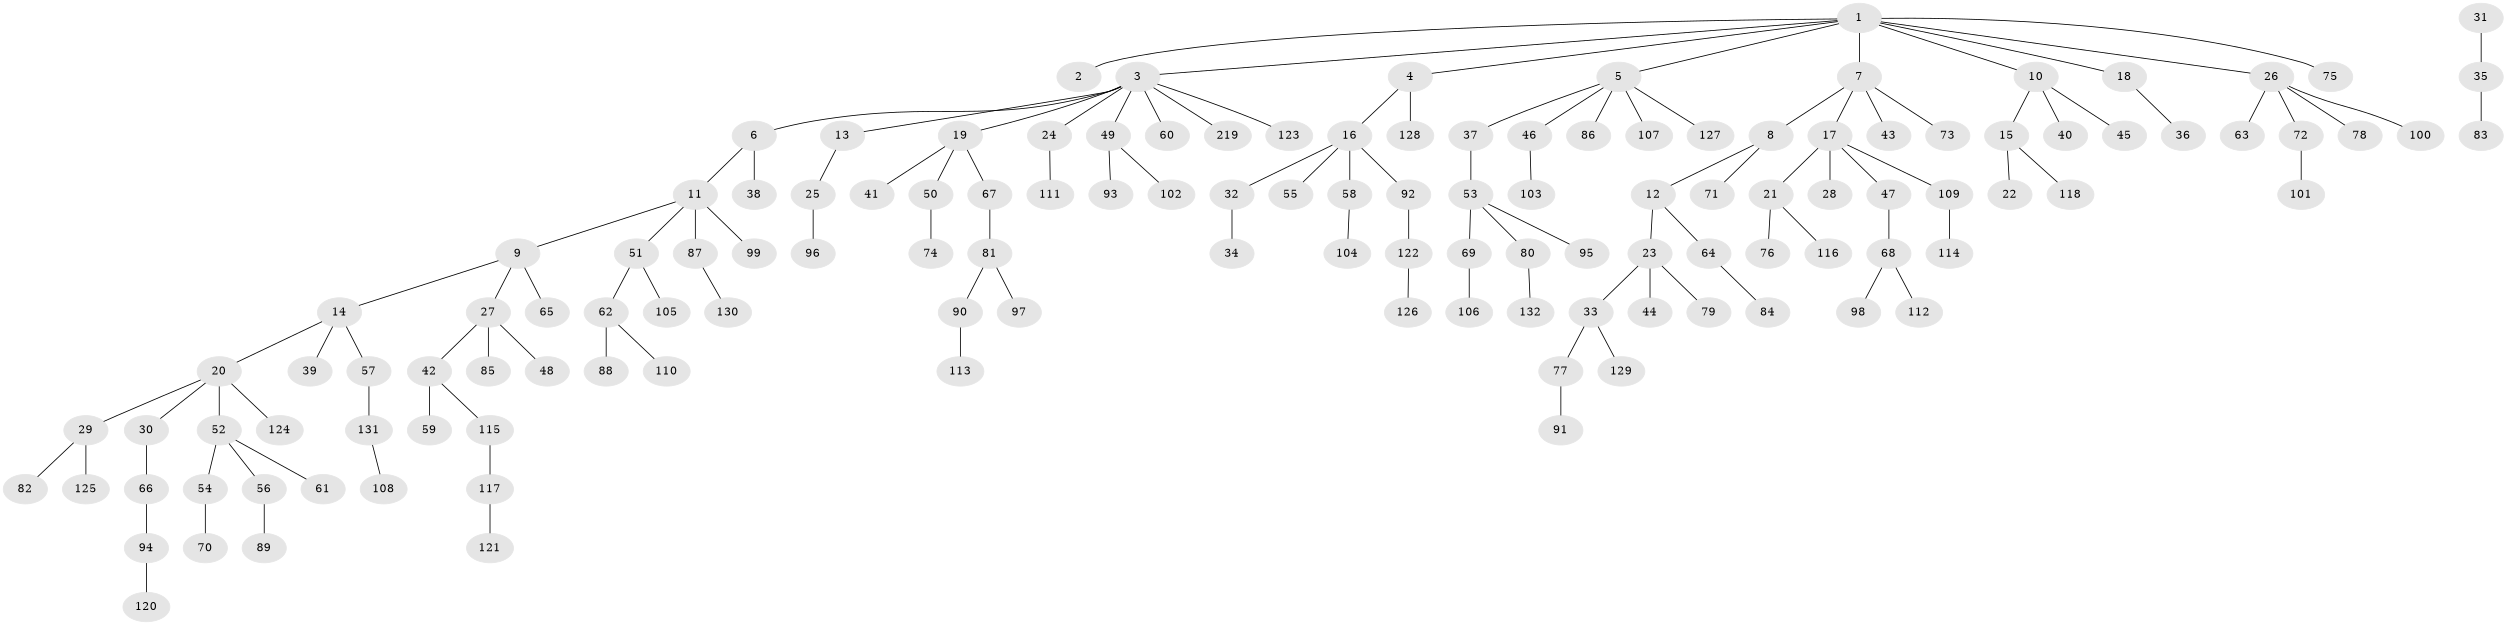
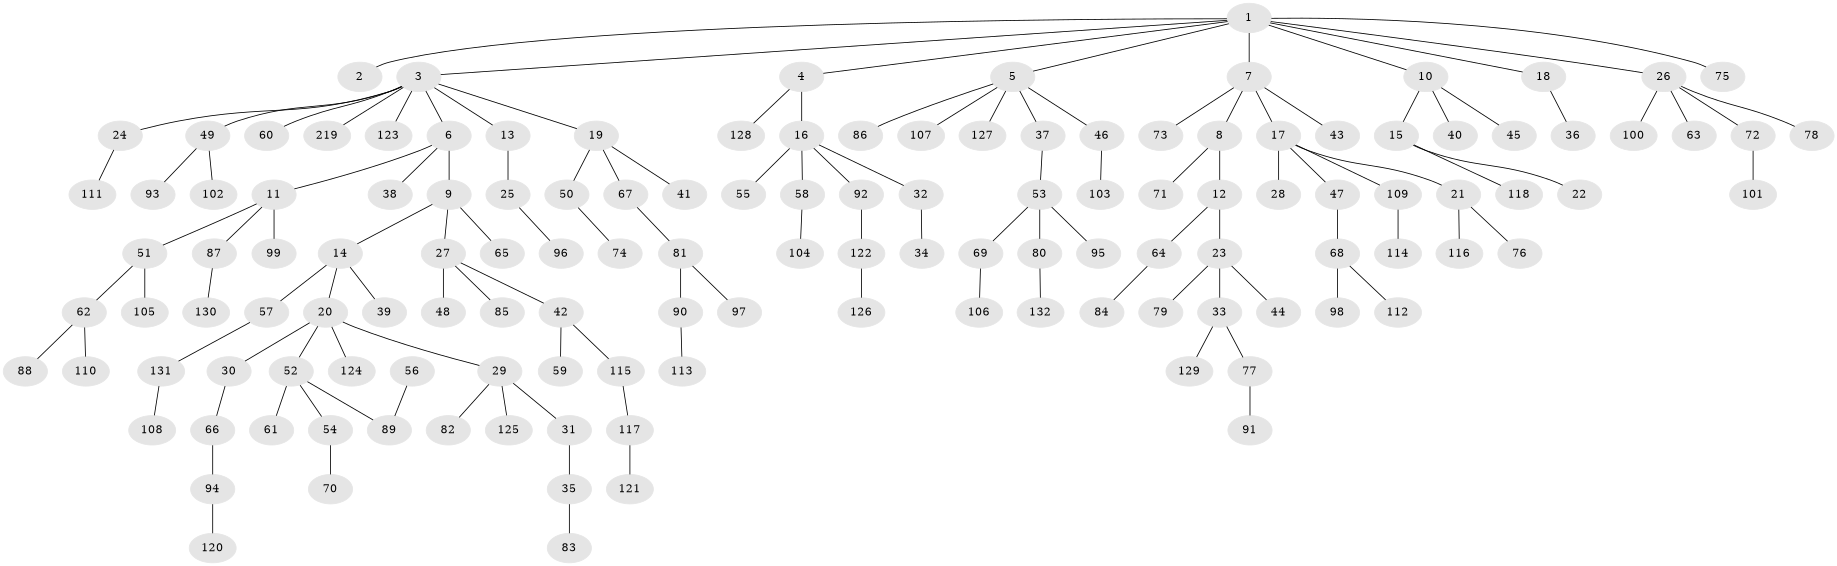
(606, 224) -> (449, 165)
none -> (535, 401)
(242, 460) -> (340, 401)
